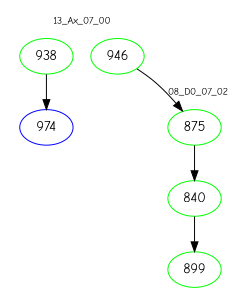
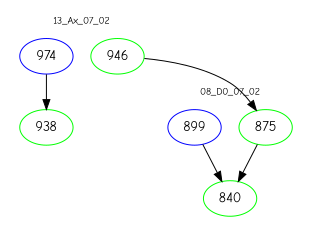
(82, 21) -> (82, 21)
(46, 87) -> (46, 87)
(195, 229) -> (210, 159)
(195, 270) -> (195, 127)
